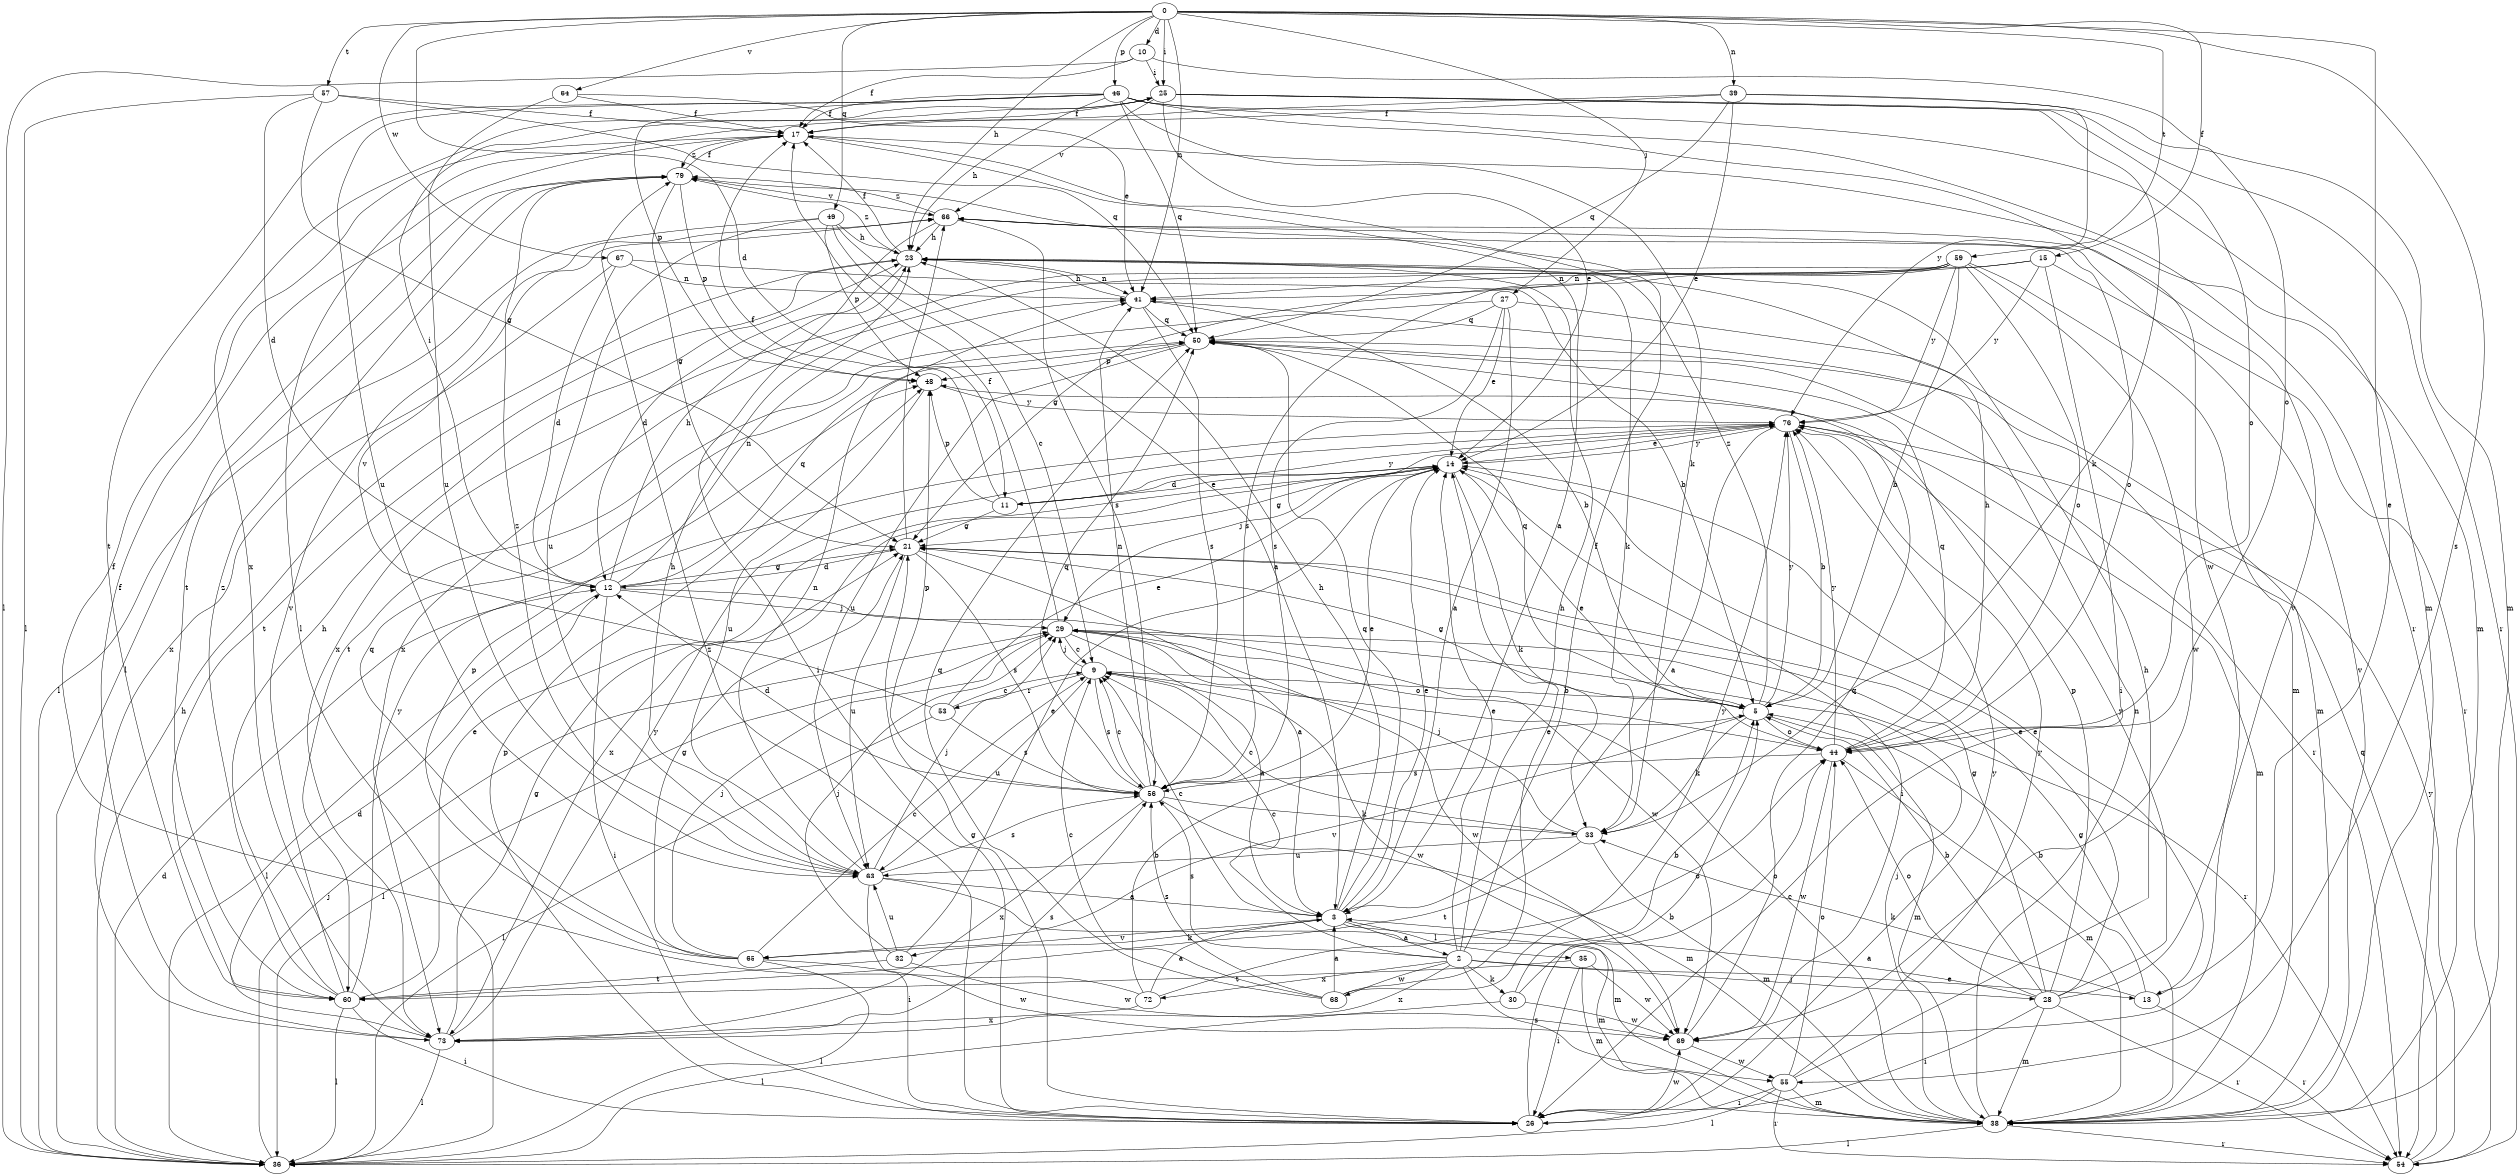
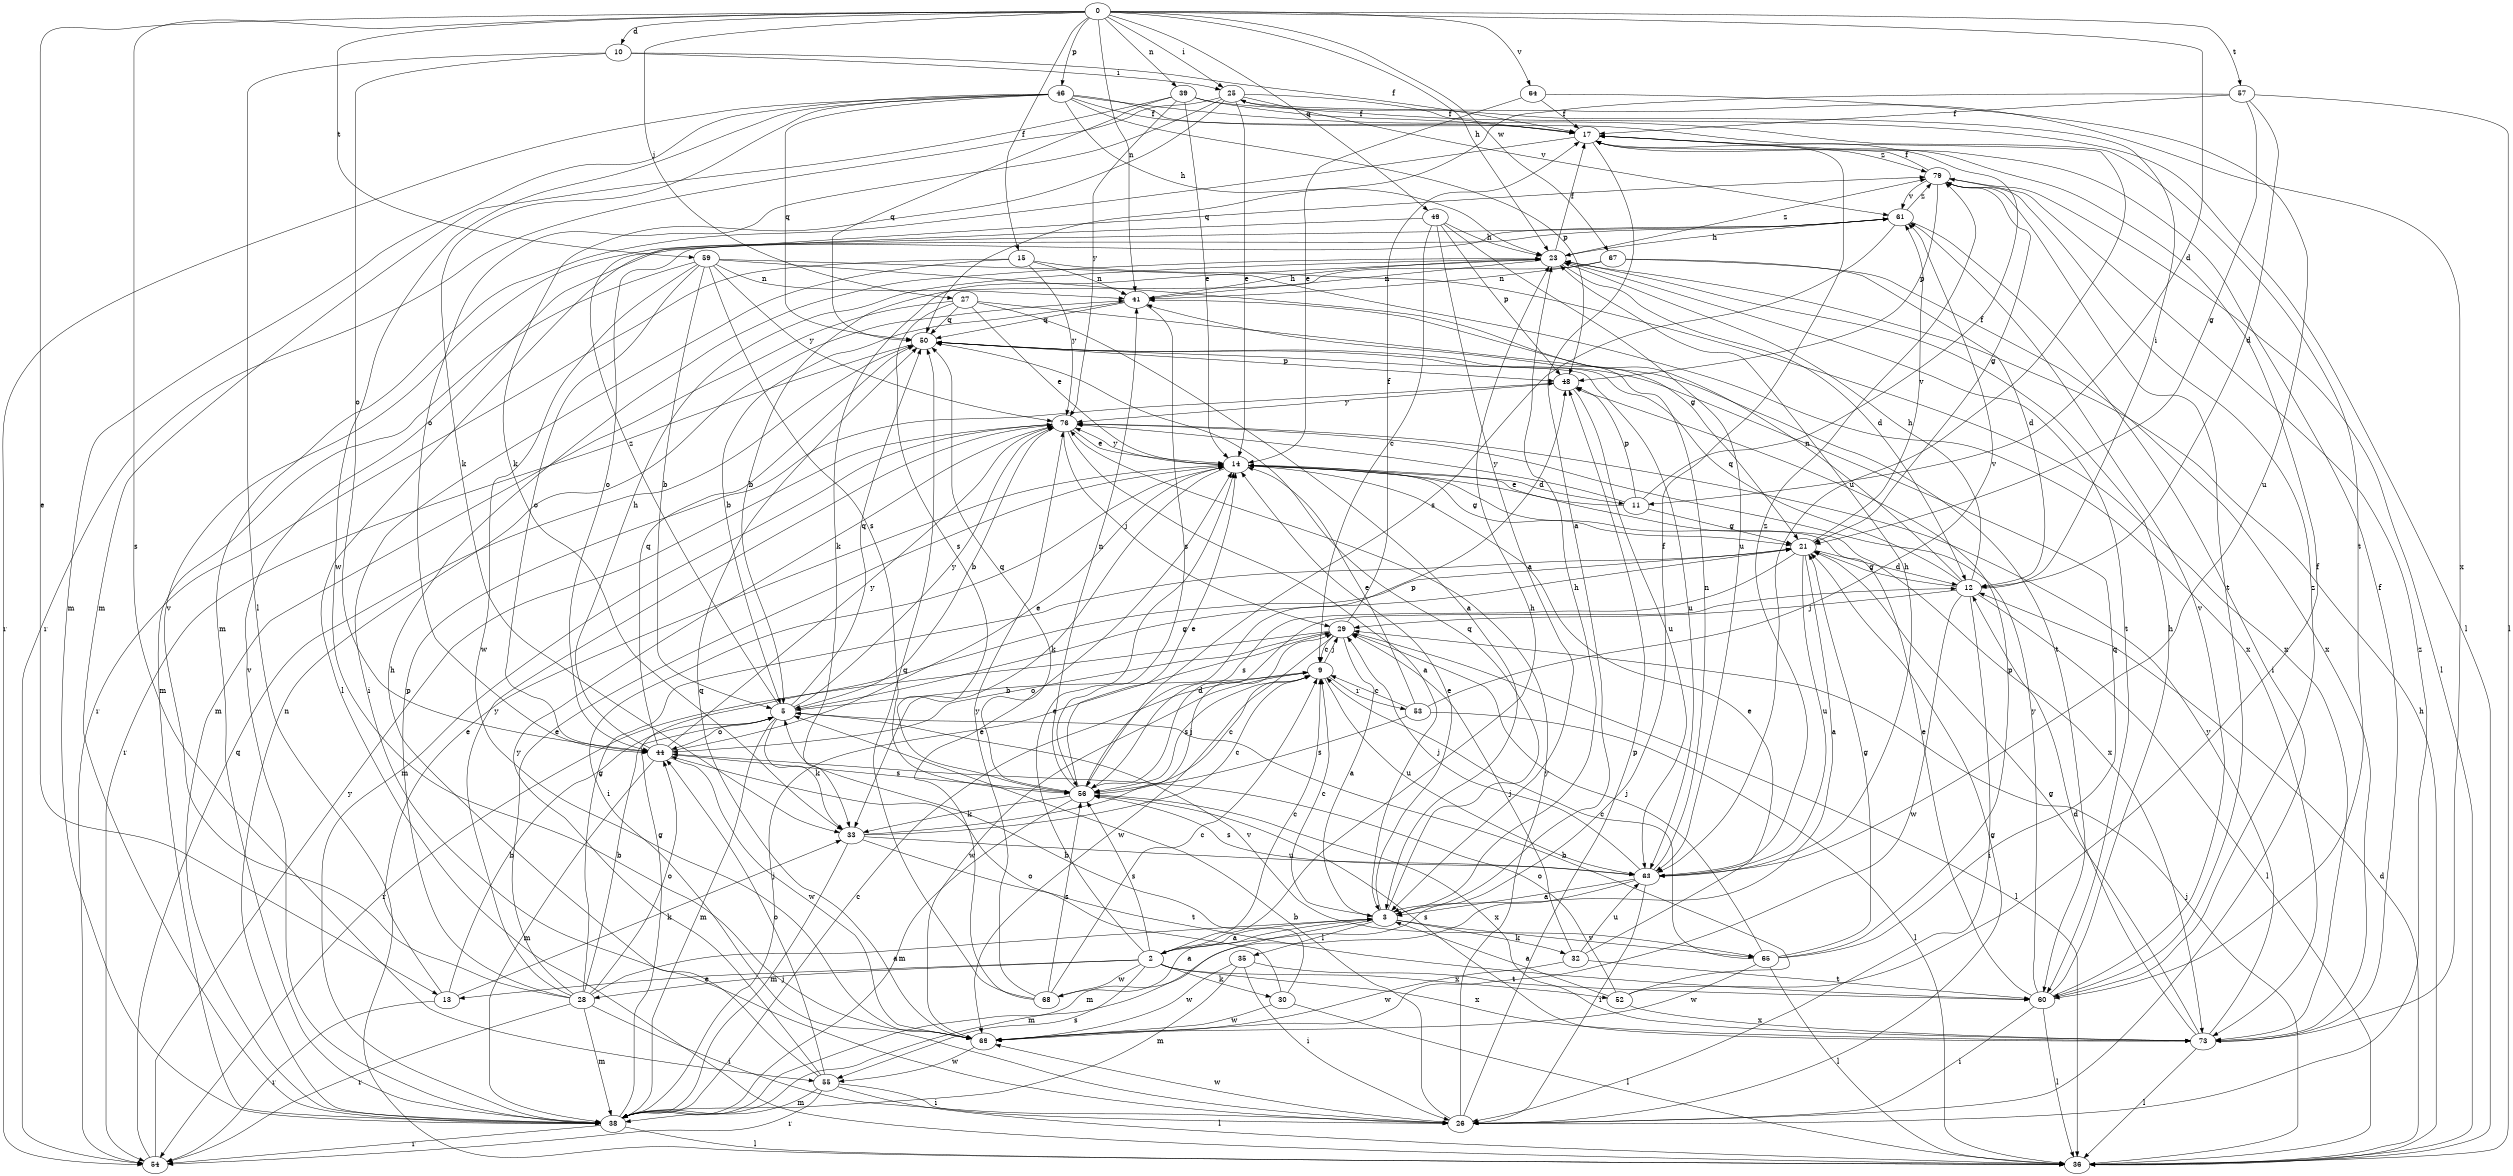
(916, 126) -> (1306, 195)
(946, 217) -> (1901, 217)
(1148, 1000) -> (1620, 1000)
